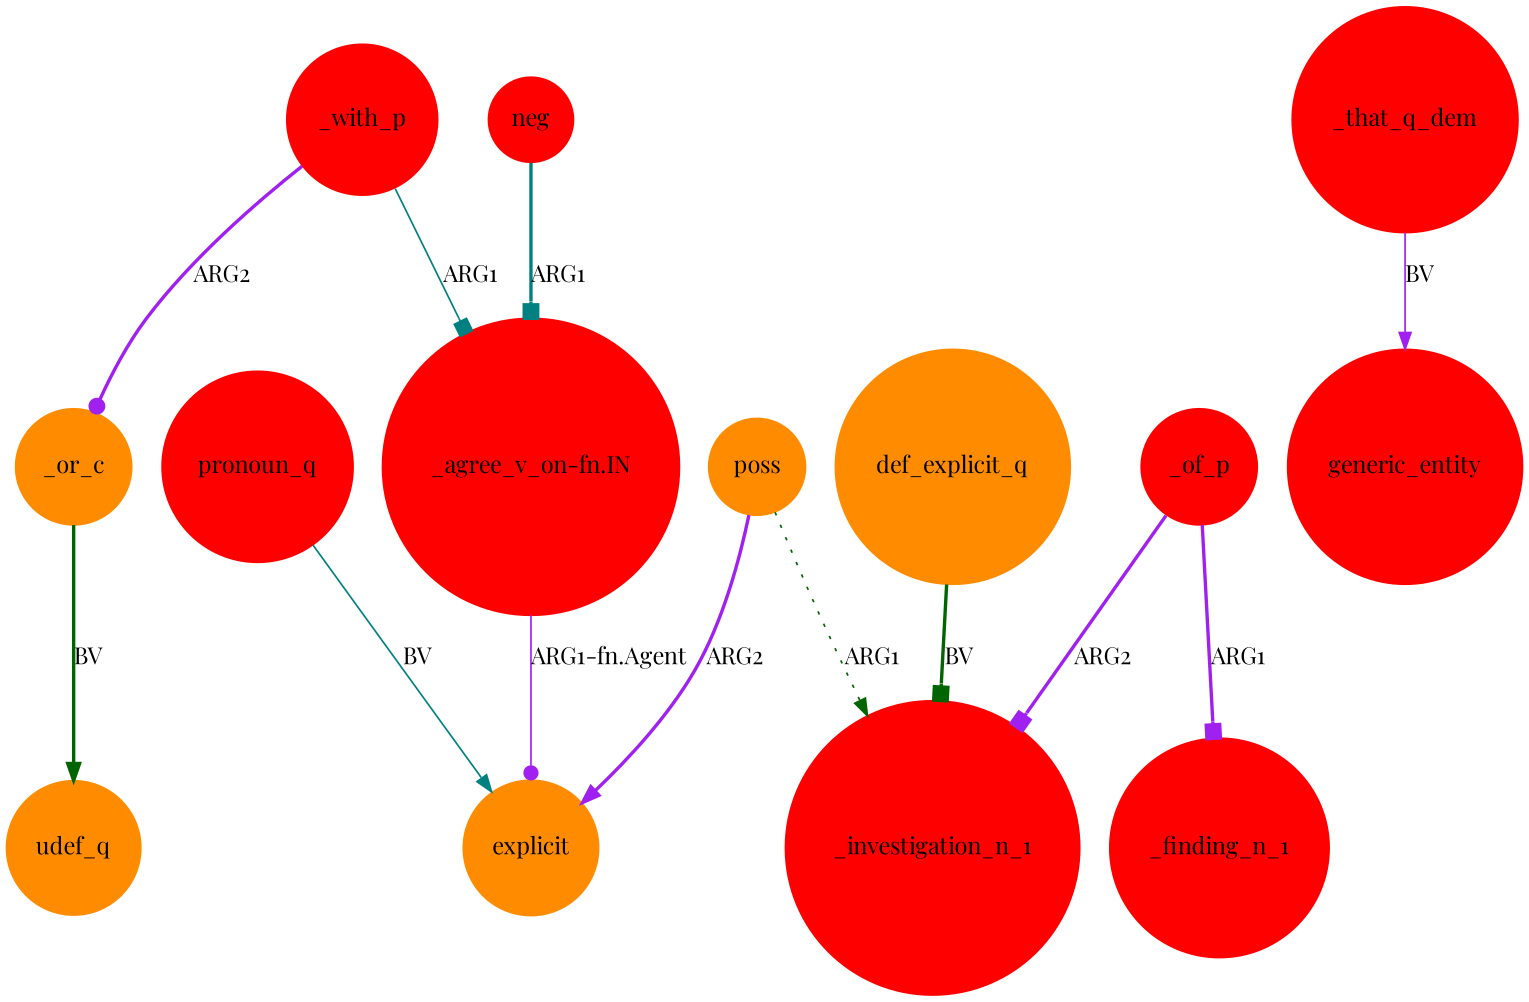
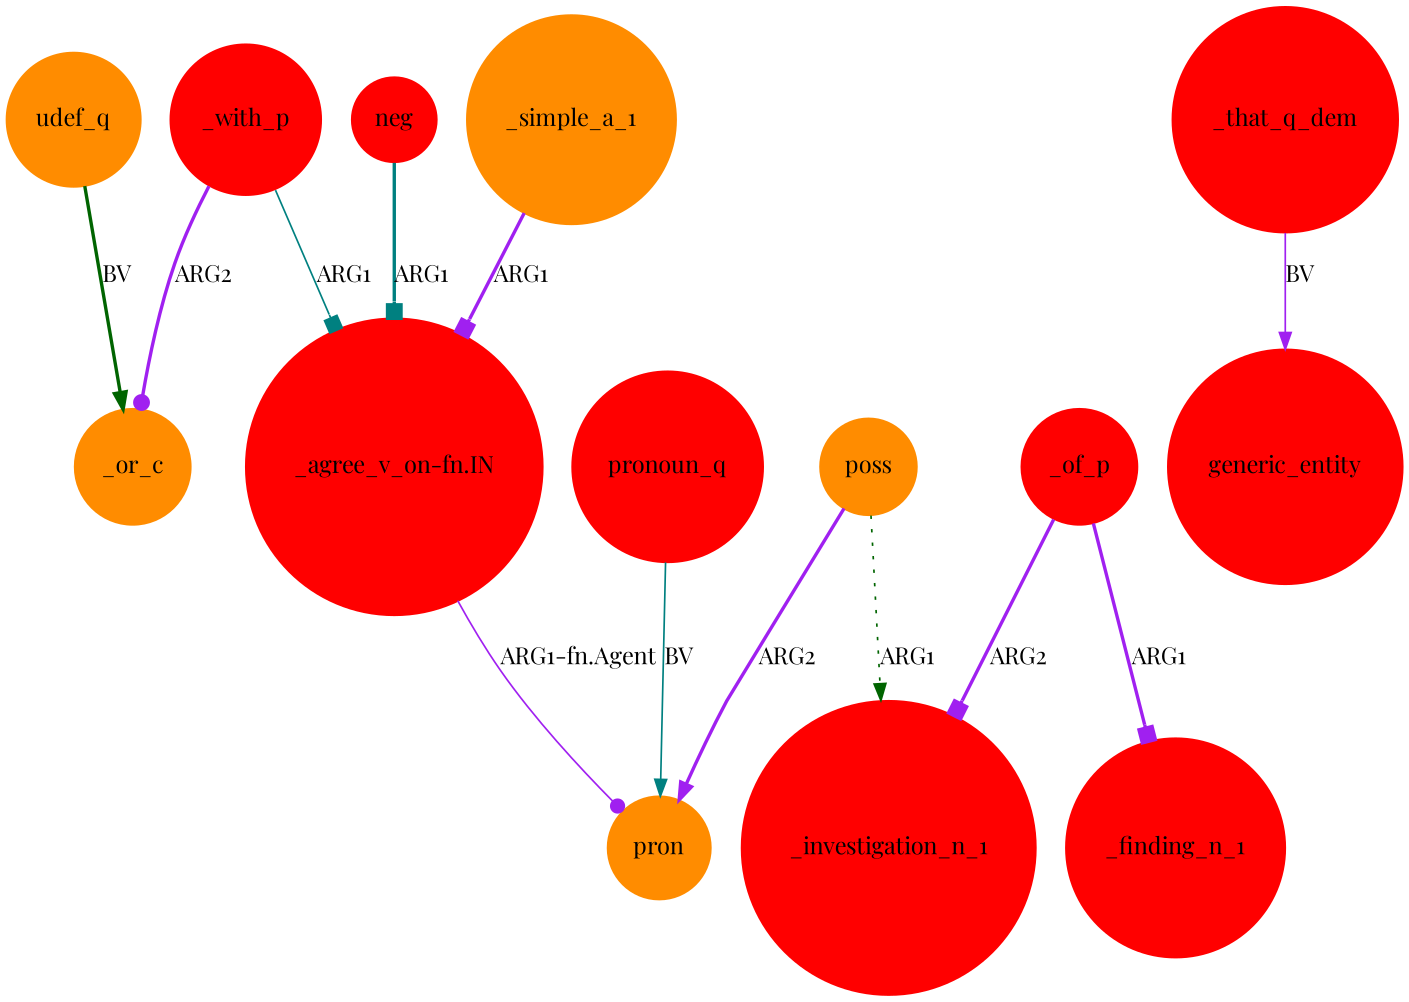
none -> (571, 120)
(953, 467) -> none
(74, 644) -> (102, 289)
(531, 848) -> (659, 848)
